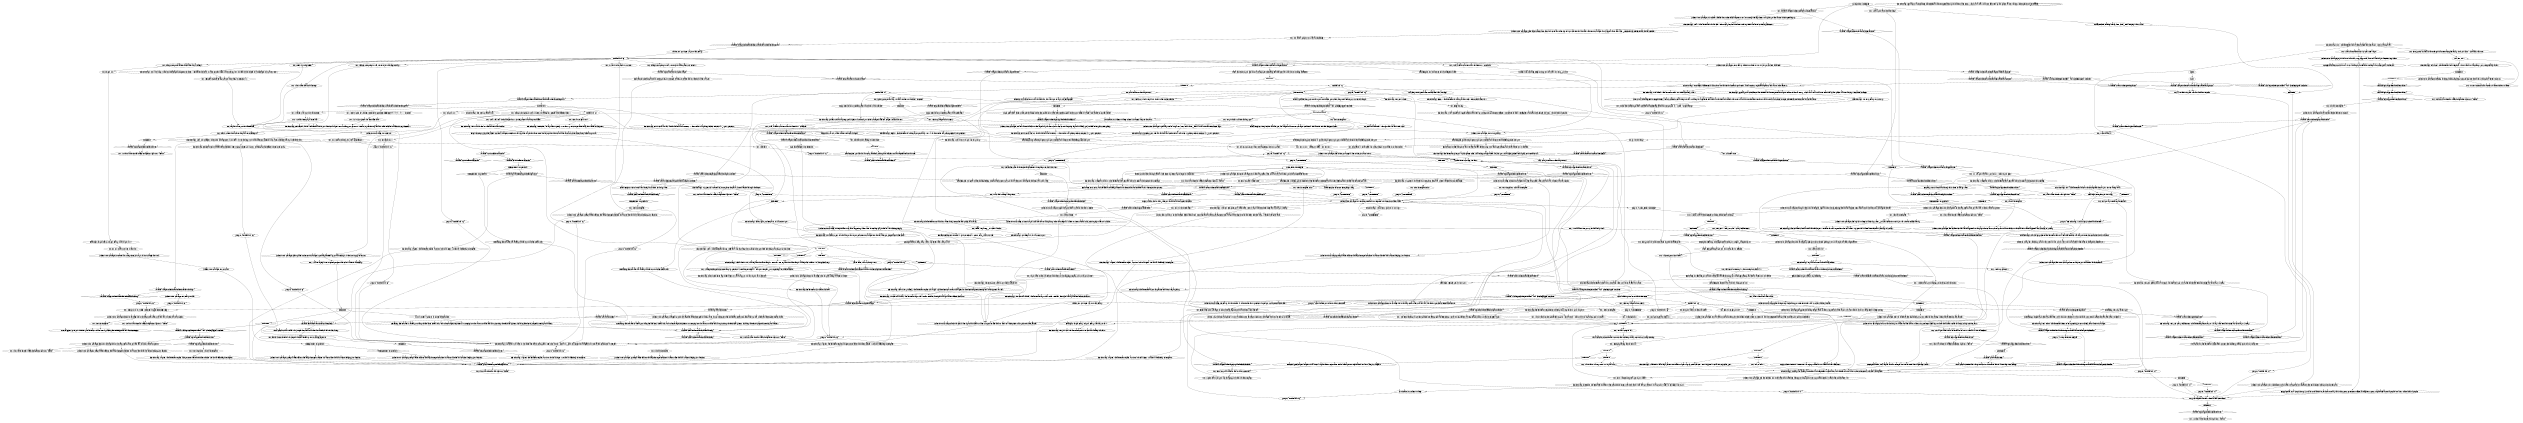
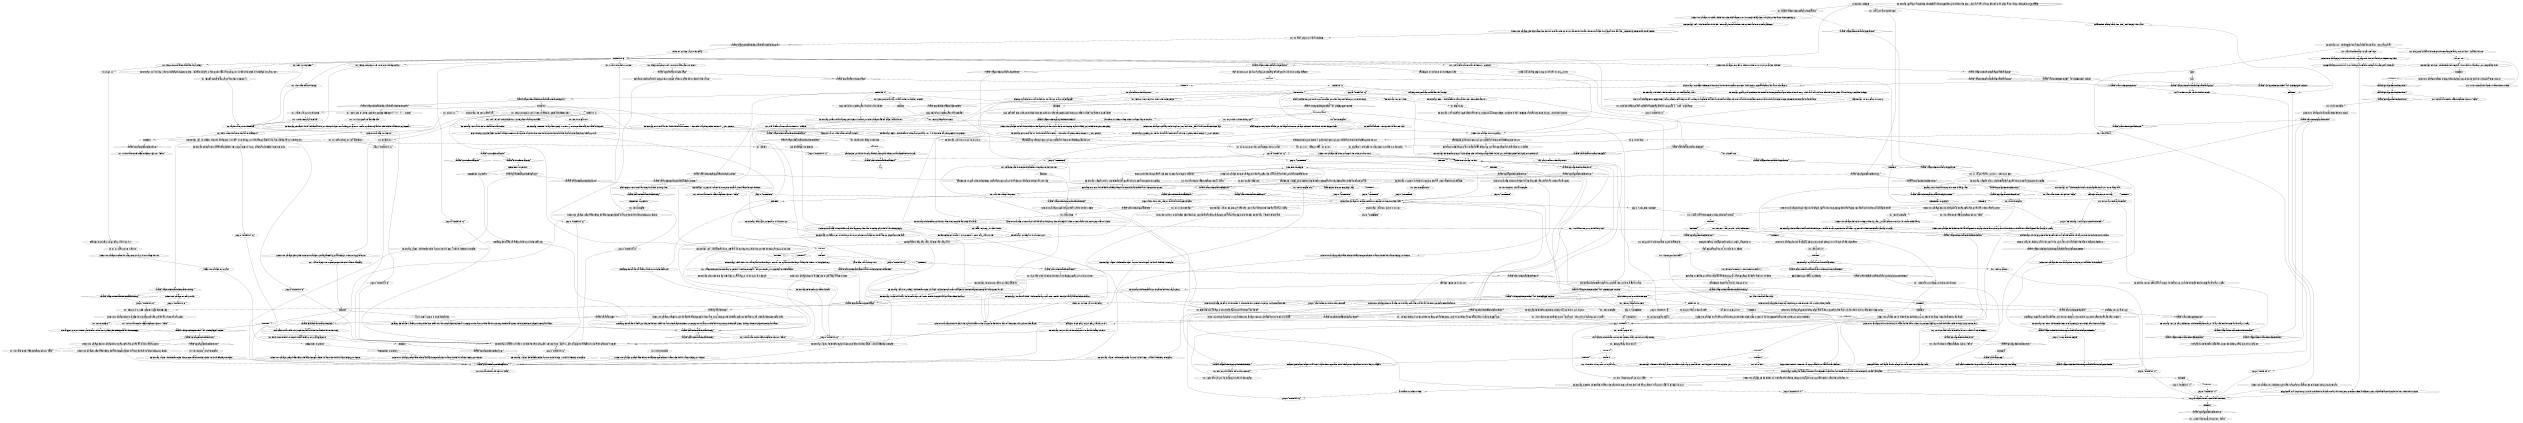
none -> (880, 167)
